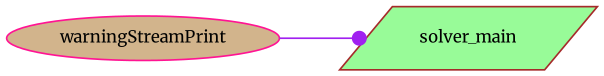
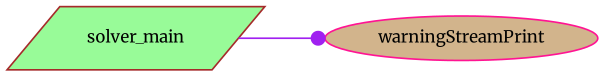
(316, 38) -> (275, 38)
